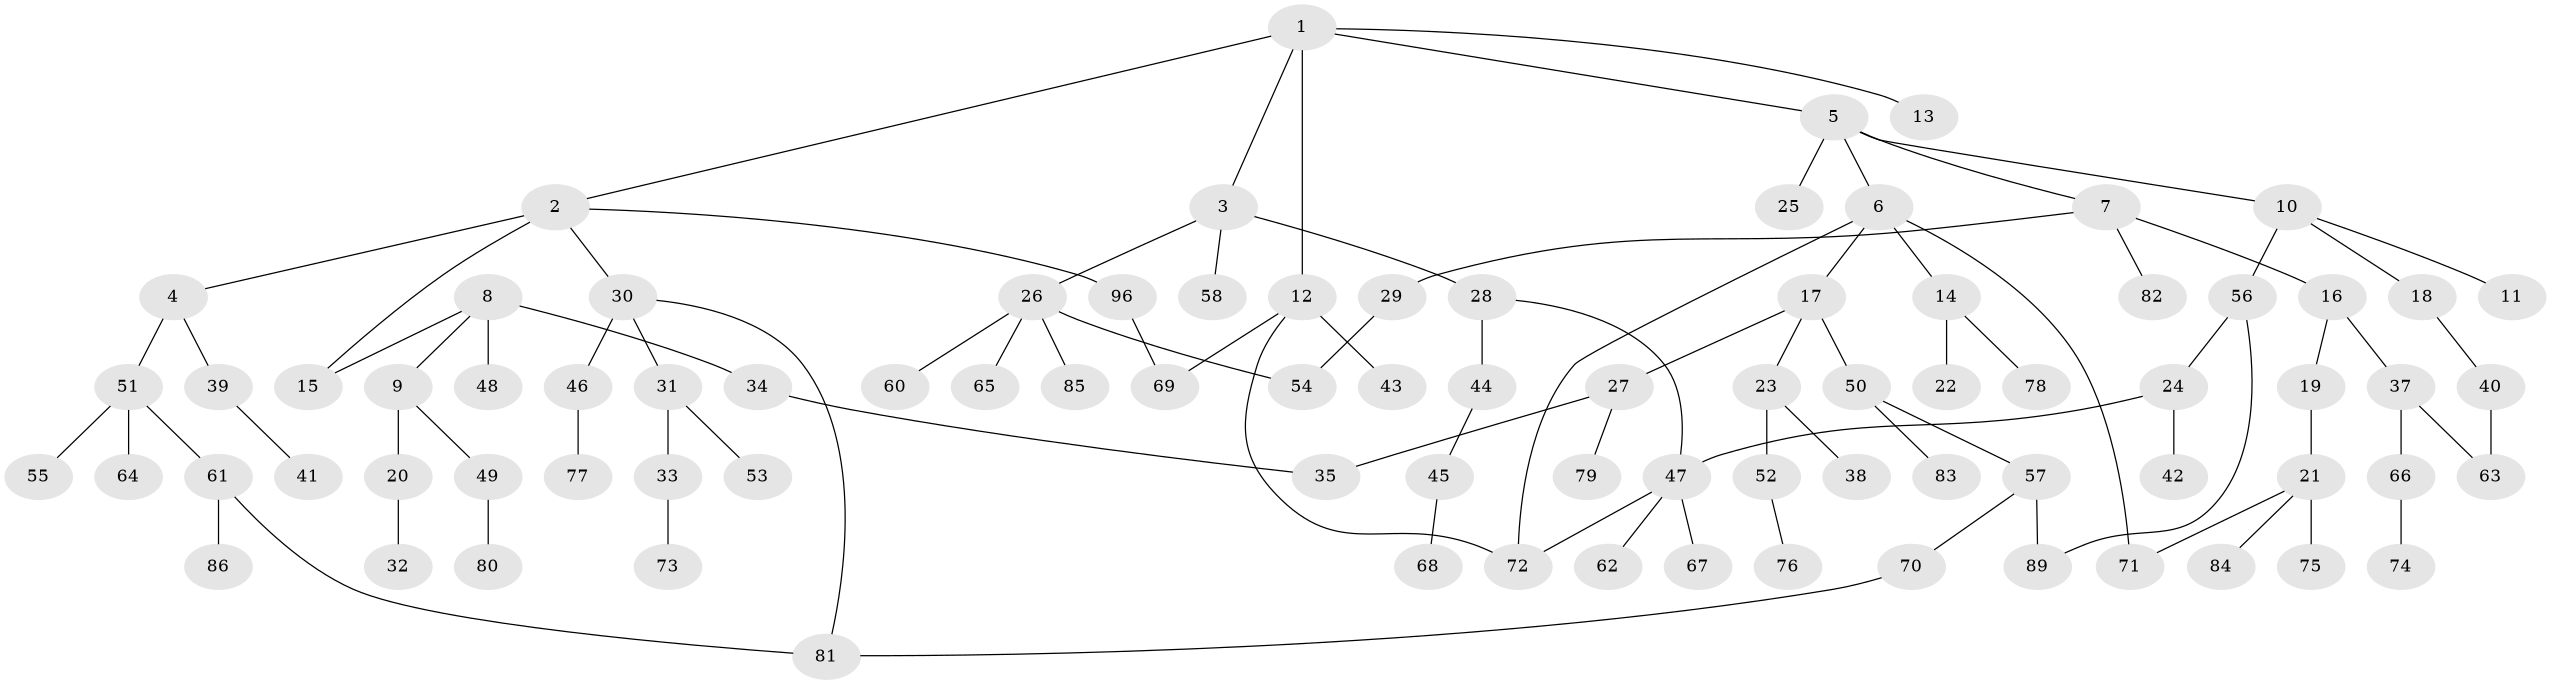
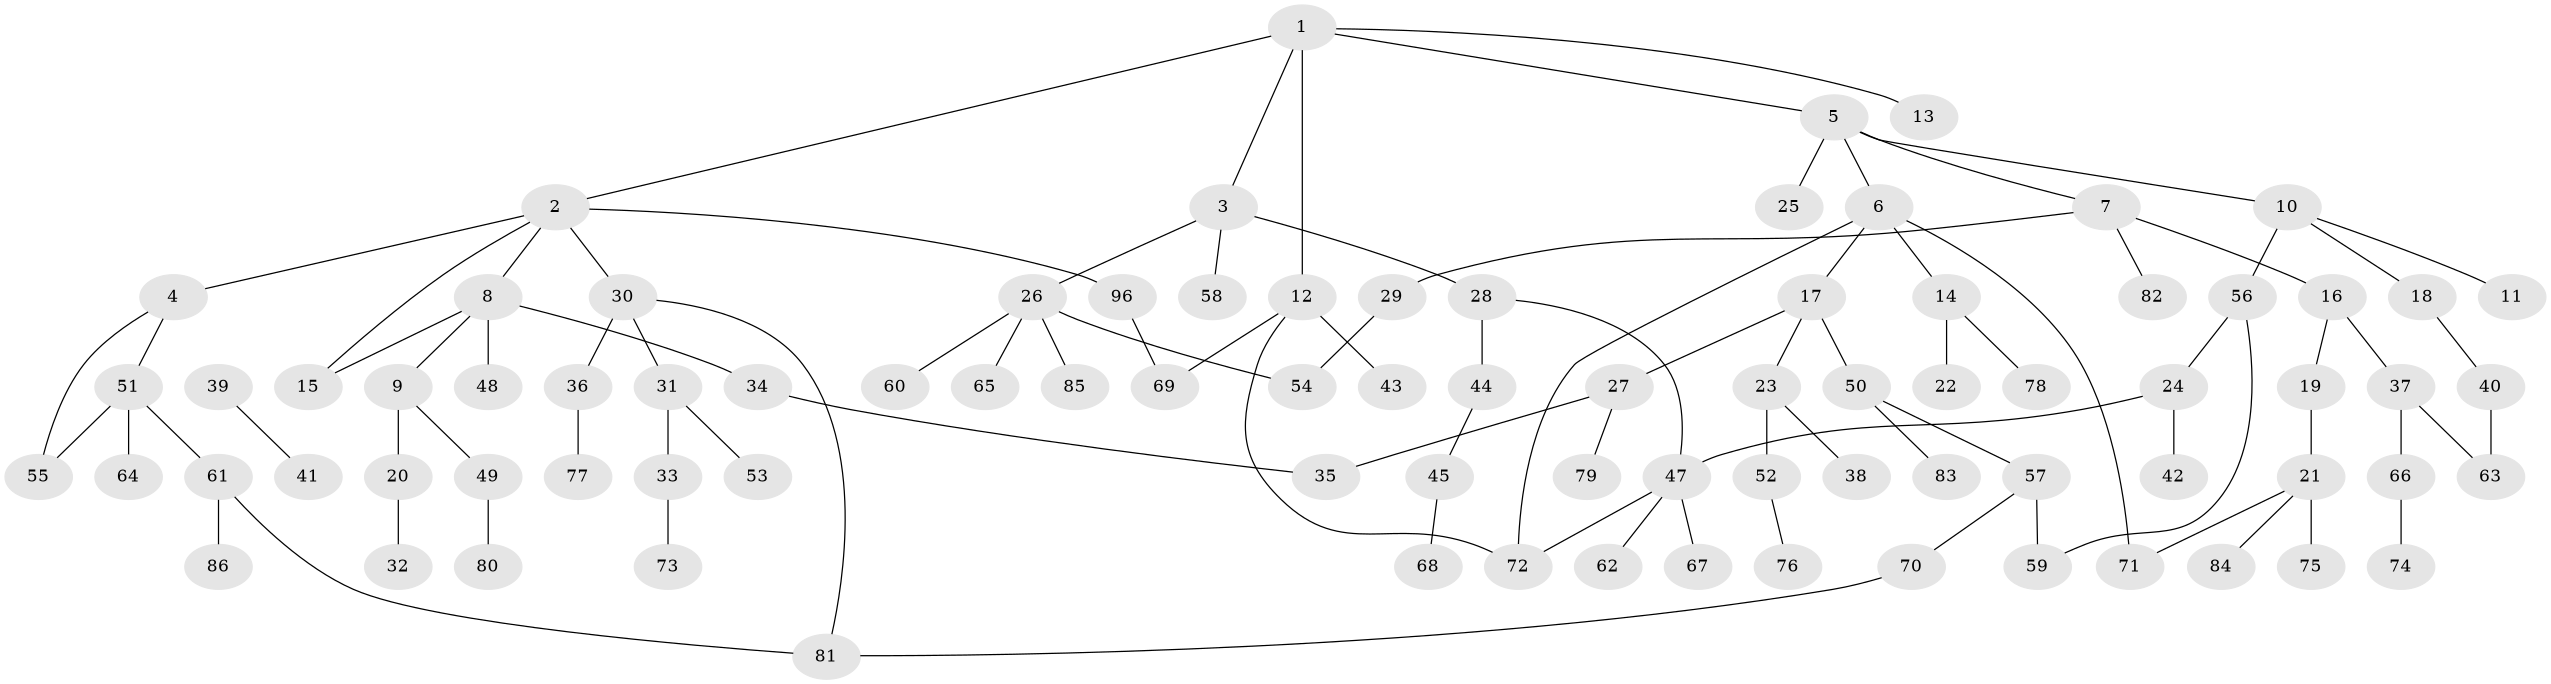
none -> (522, 252)
(196, 342) -> (79, 371)
(578, 387) -> (578, 387)
(2038, 567) -> (2038, 567)
